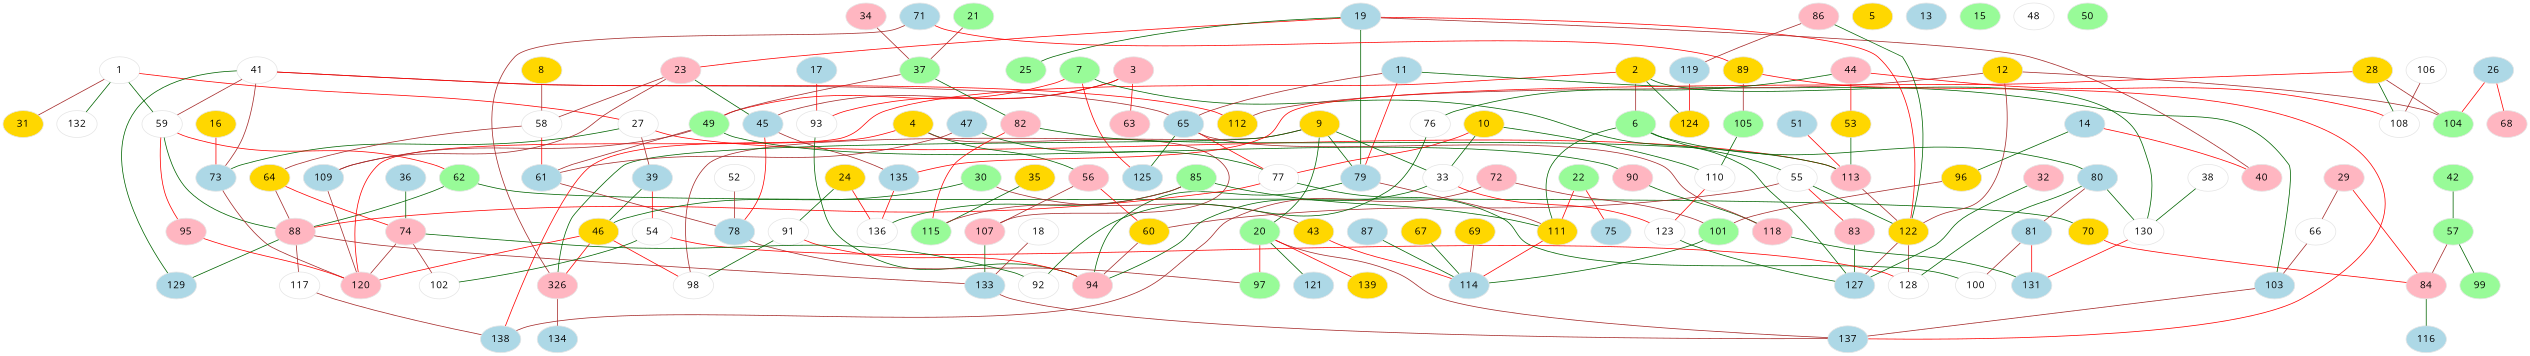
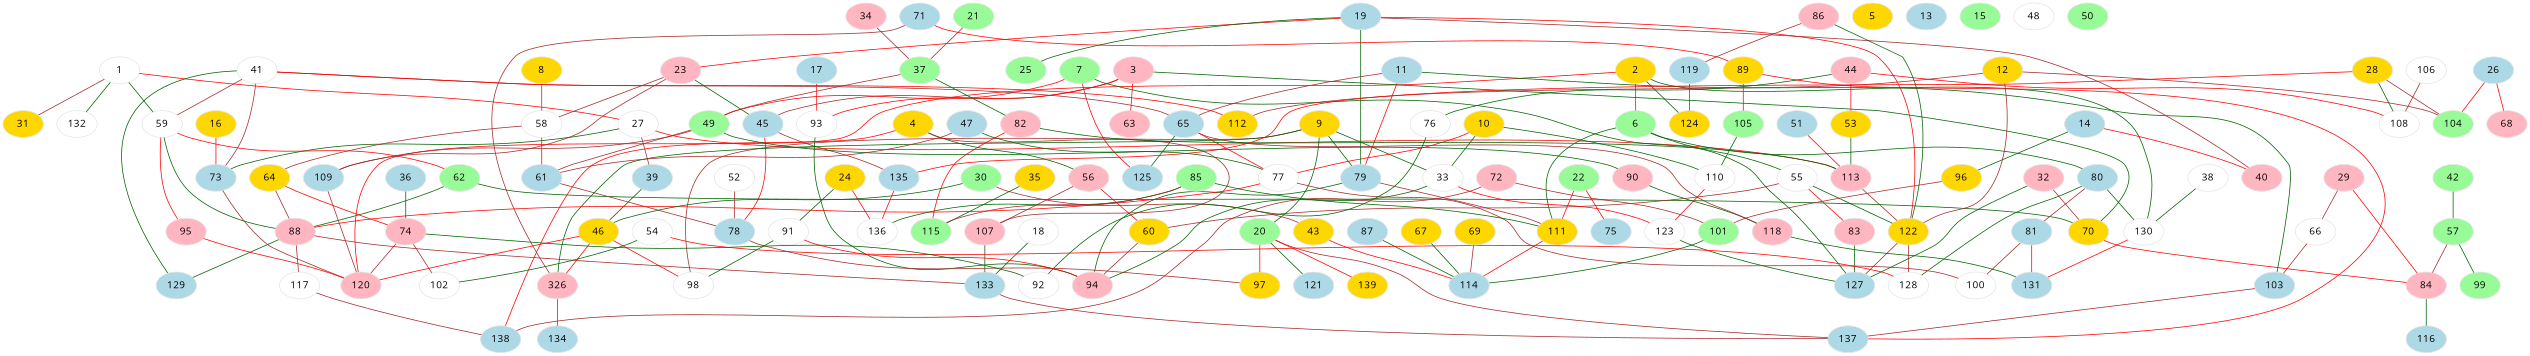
none -> (1676, 100)
(652, 202) -> none
none -> (2069, 208)
(1012, 258) -> (1012, 258)
(1603, 260) -> (1603, 260)
(1260, 285) -> (1260, 285)
